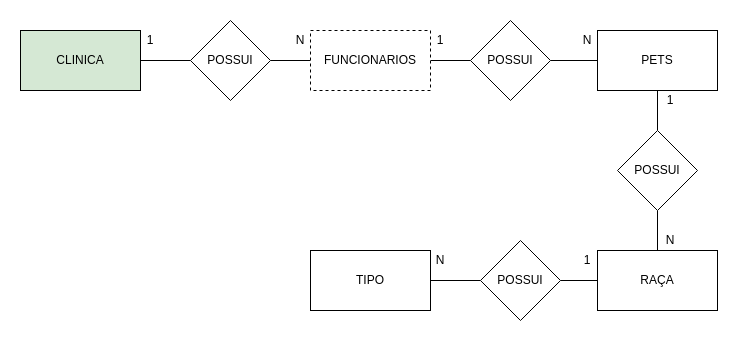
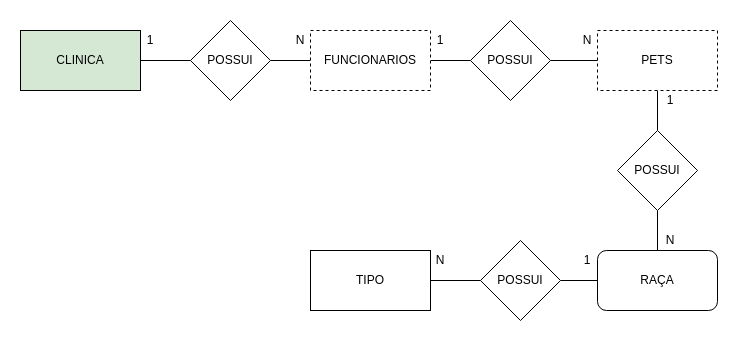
(658, 61) -> (658, 61)
(658, 281) -> (658, 281)
